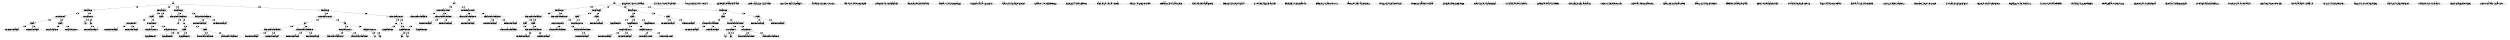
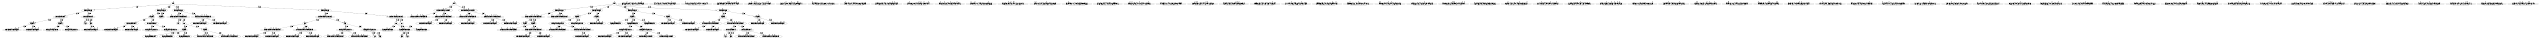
none -> (918, 4)
